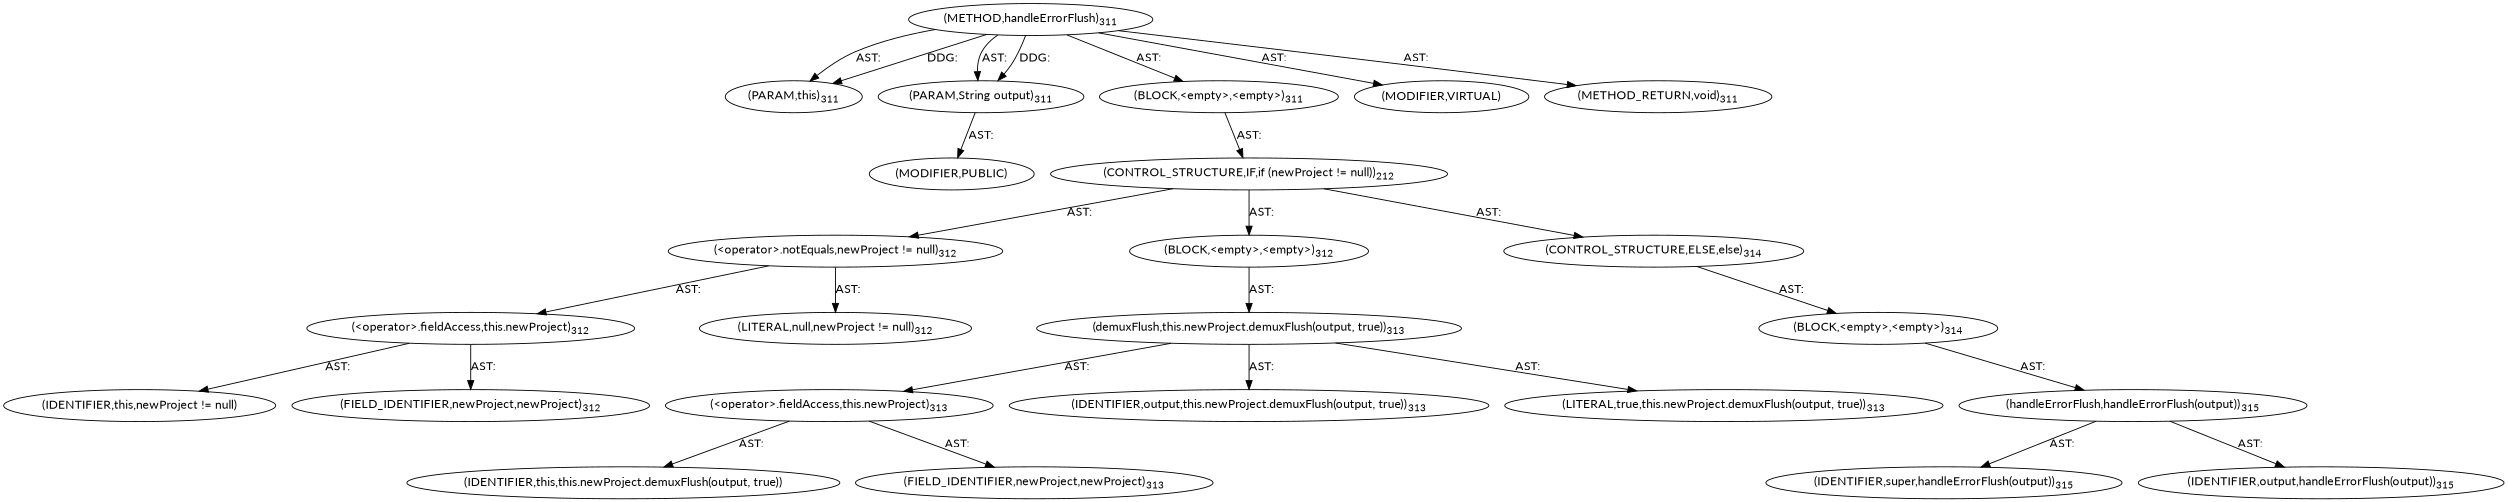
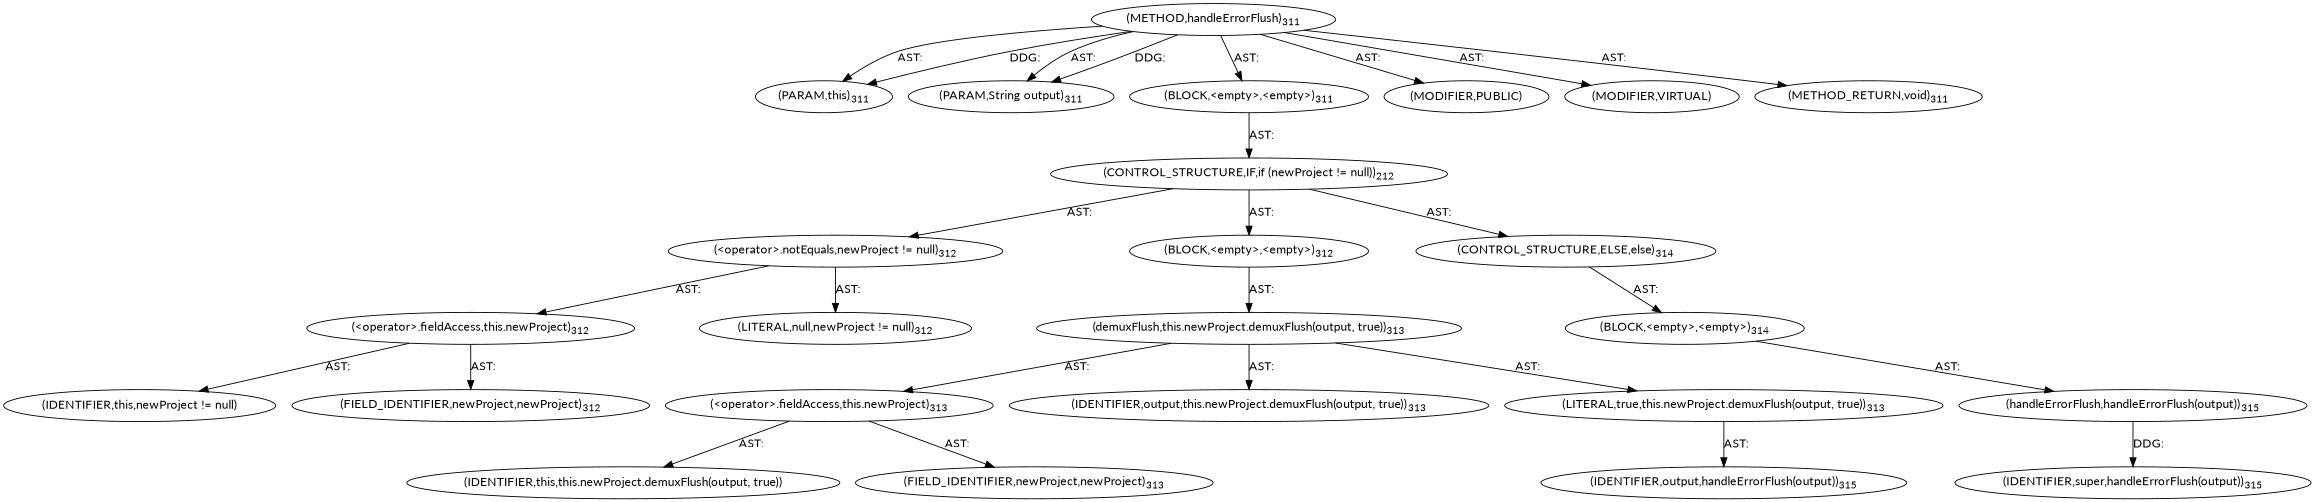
(968, 131) -> (1338, 57)
(2223, 443) -> (1724, 440)
(2064, 444) -> (2151, 444)
